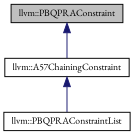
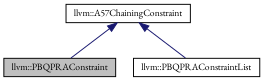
(67, 46) -> (90, 43)
